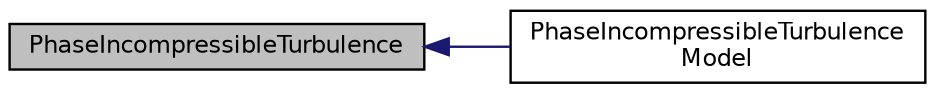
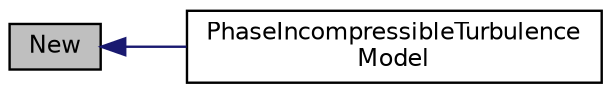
(217, 47) -> (55, 47)
